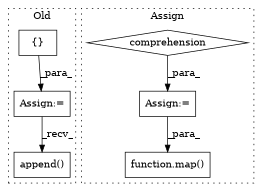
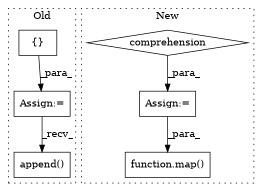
(168, 16) -> (168, 16)
